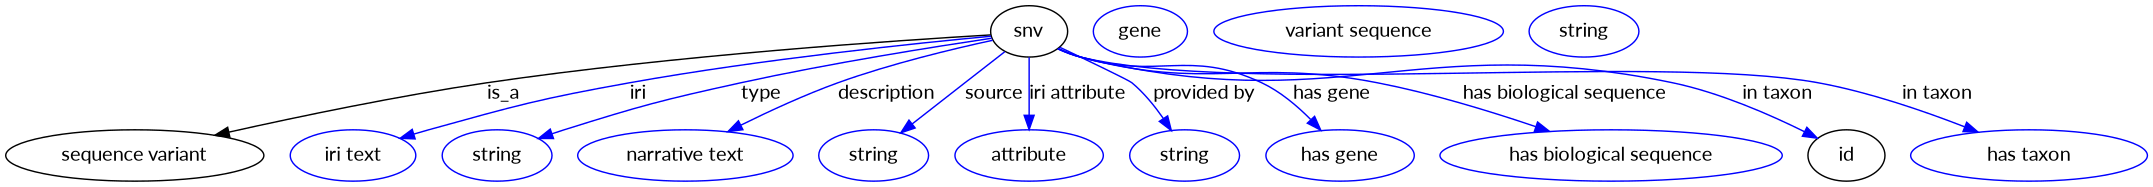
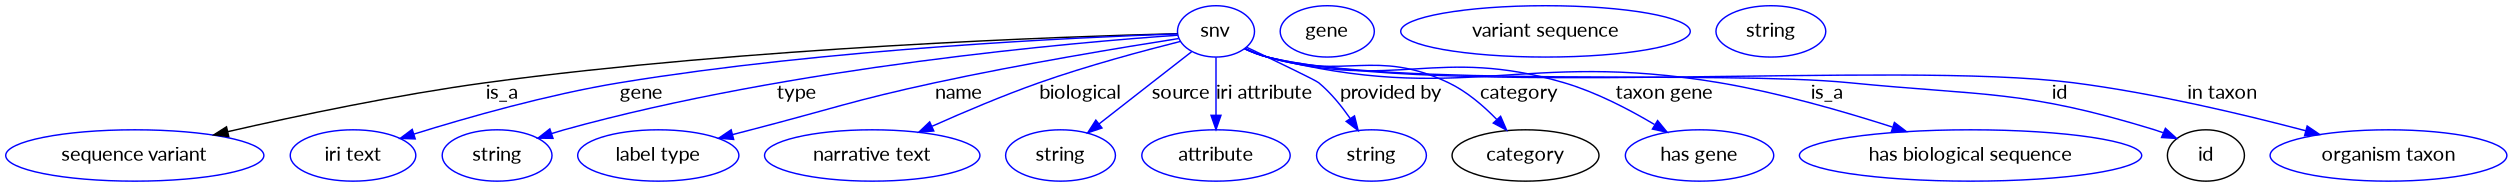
(1029, 31) -> (1216, 31)
(638, 93) -> (642, 93)
(887, 93) -> (1080, 93)
(1332, 93) -> (1665, 93)
(1565, 93) -> (1827, 93)
(1777, 93) -> (2060, 93)
(135, 155) -> (135, 155)
none -> (658, 155)
none -> (1526, 155)
(2029, 155) -> (2388, 155)
